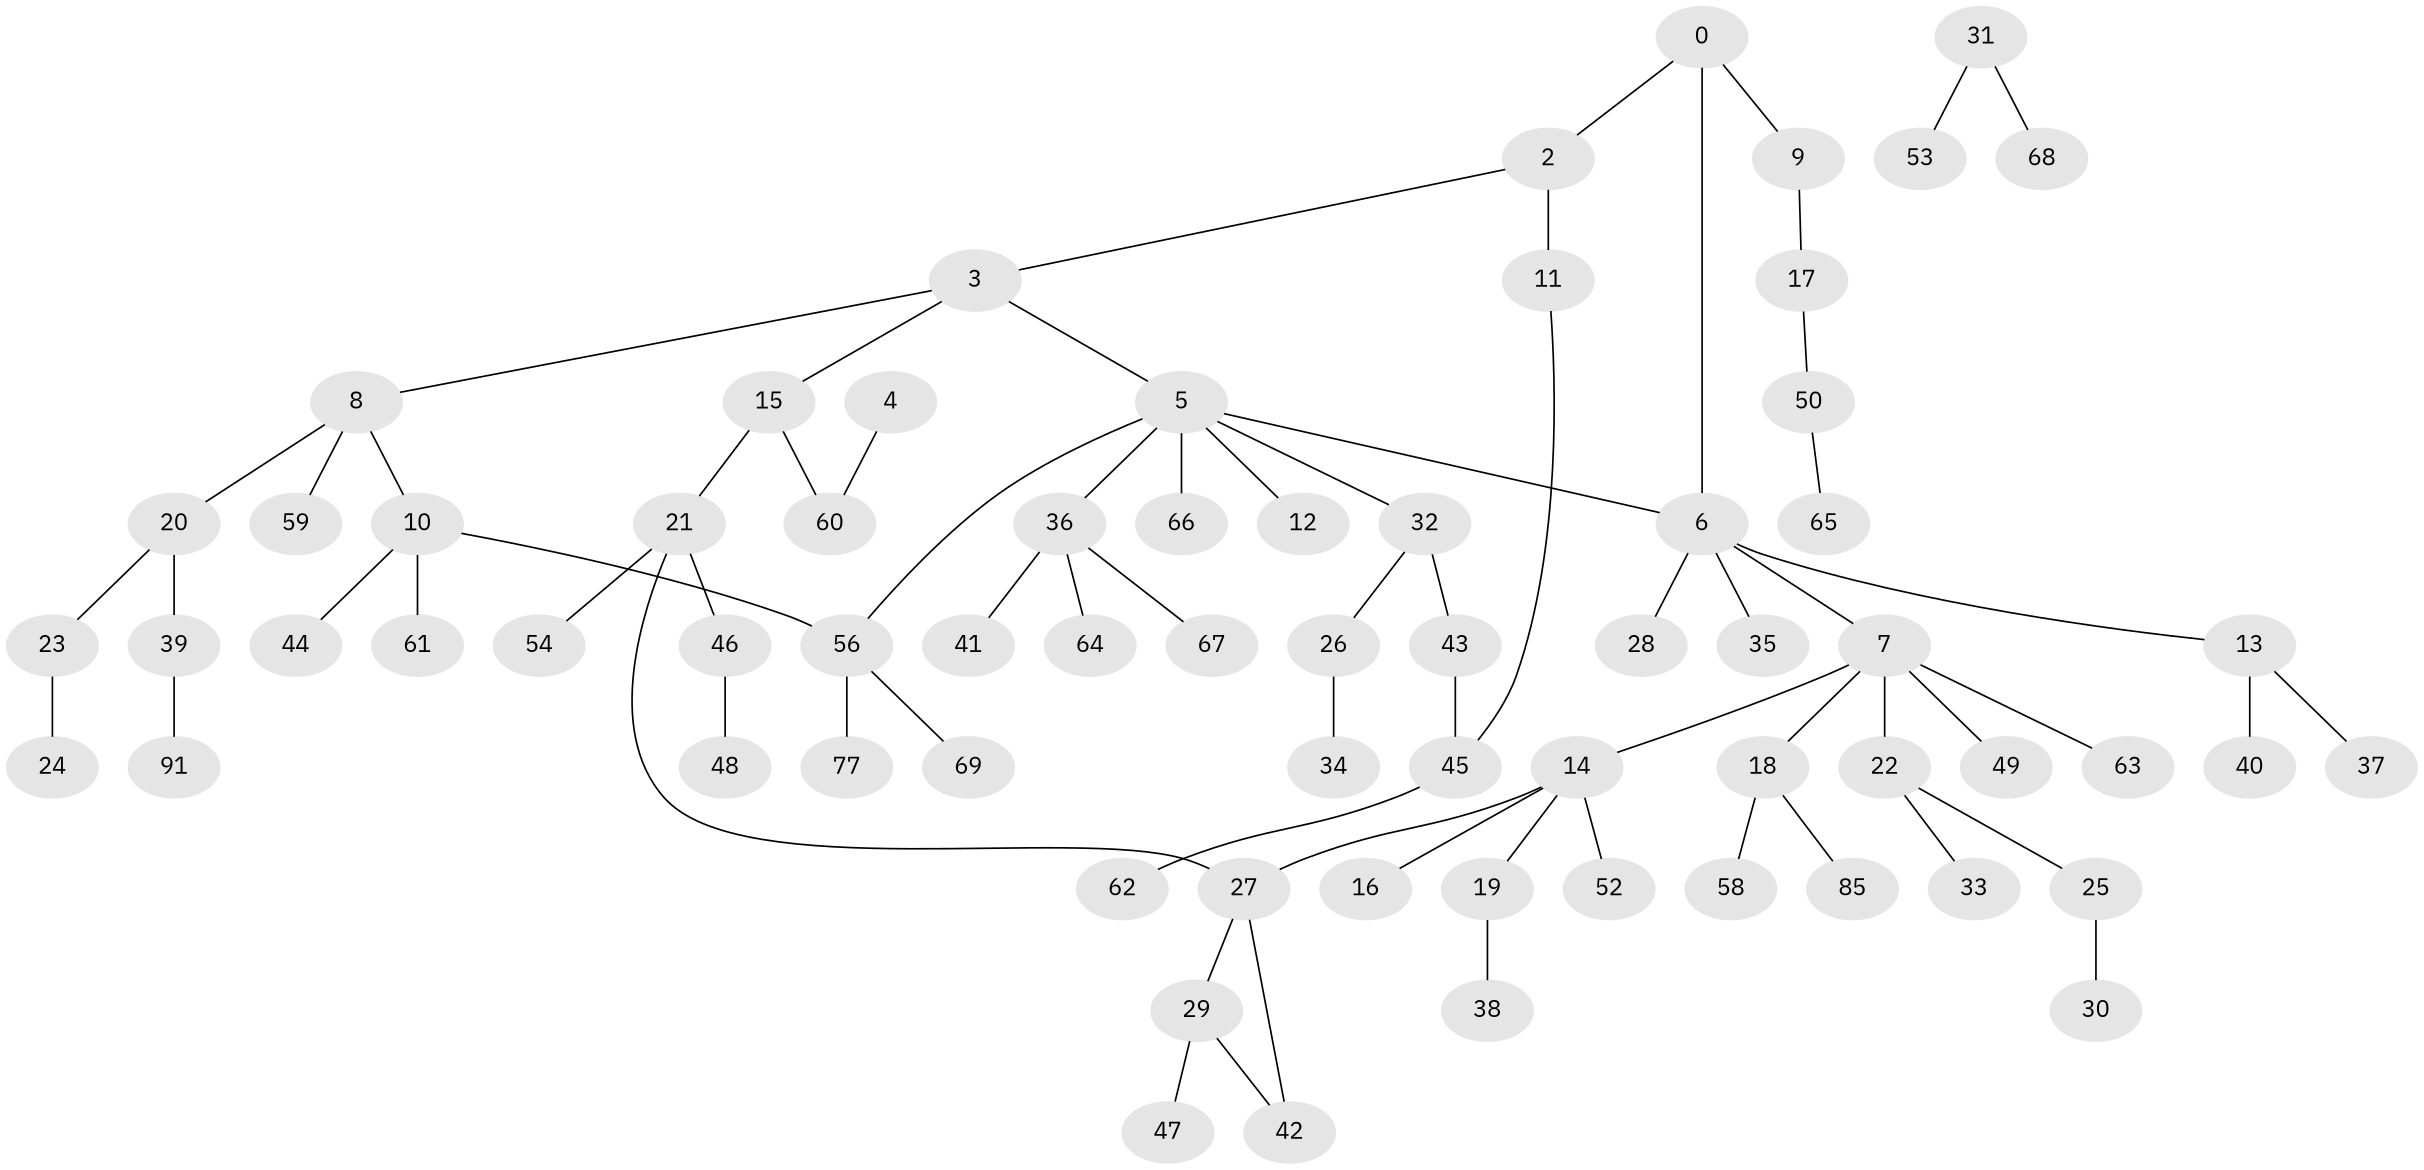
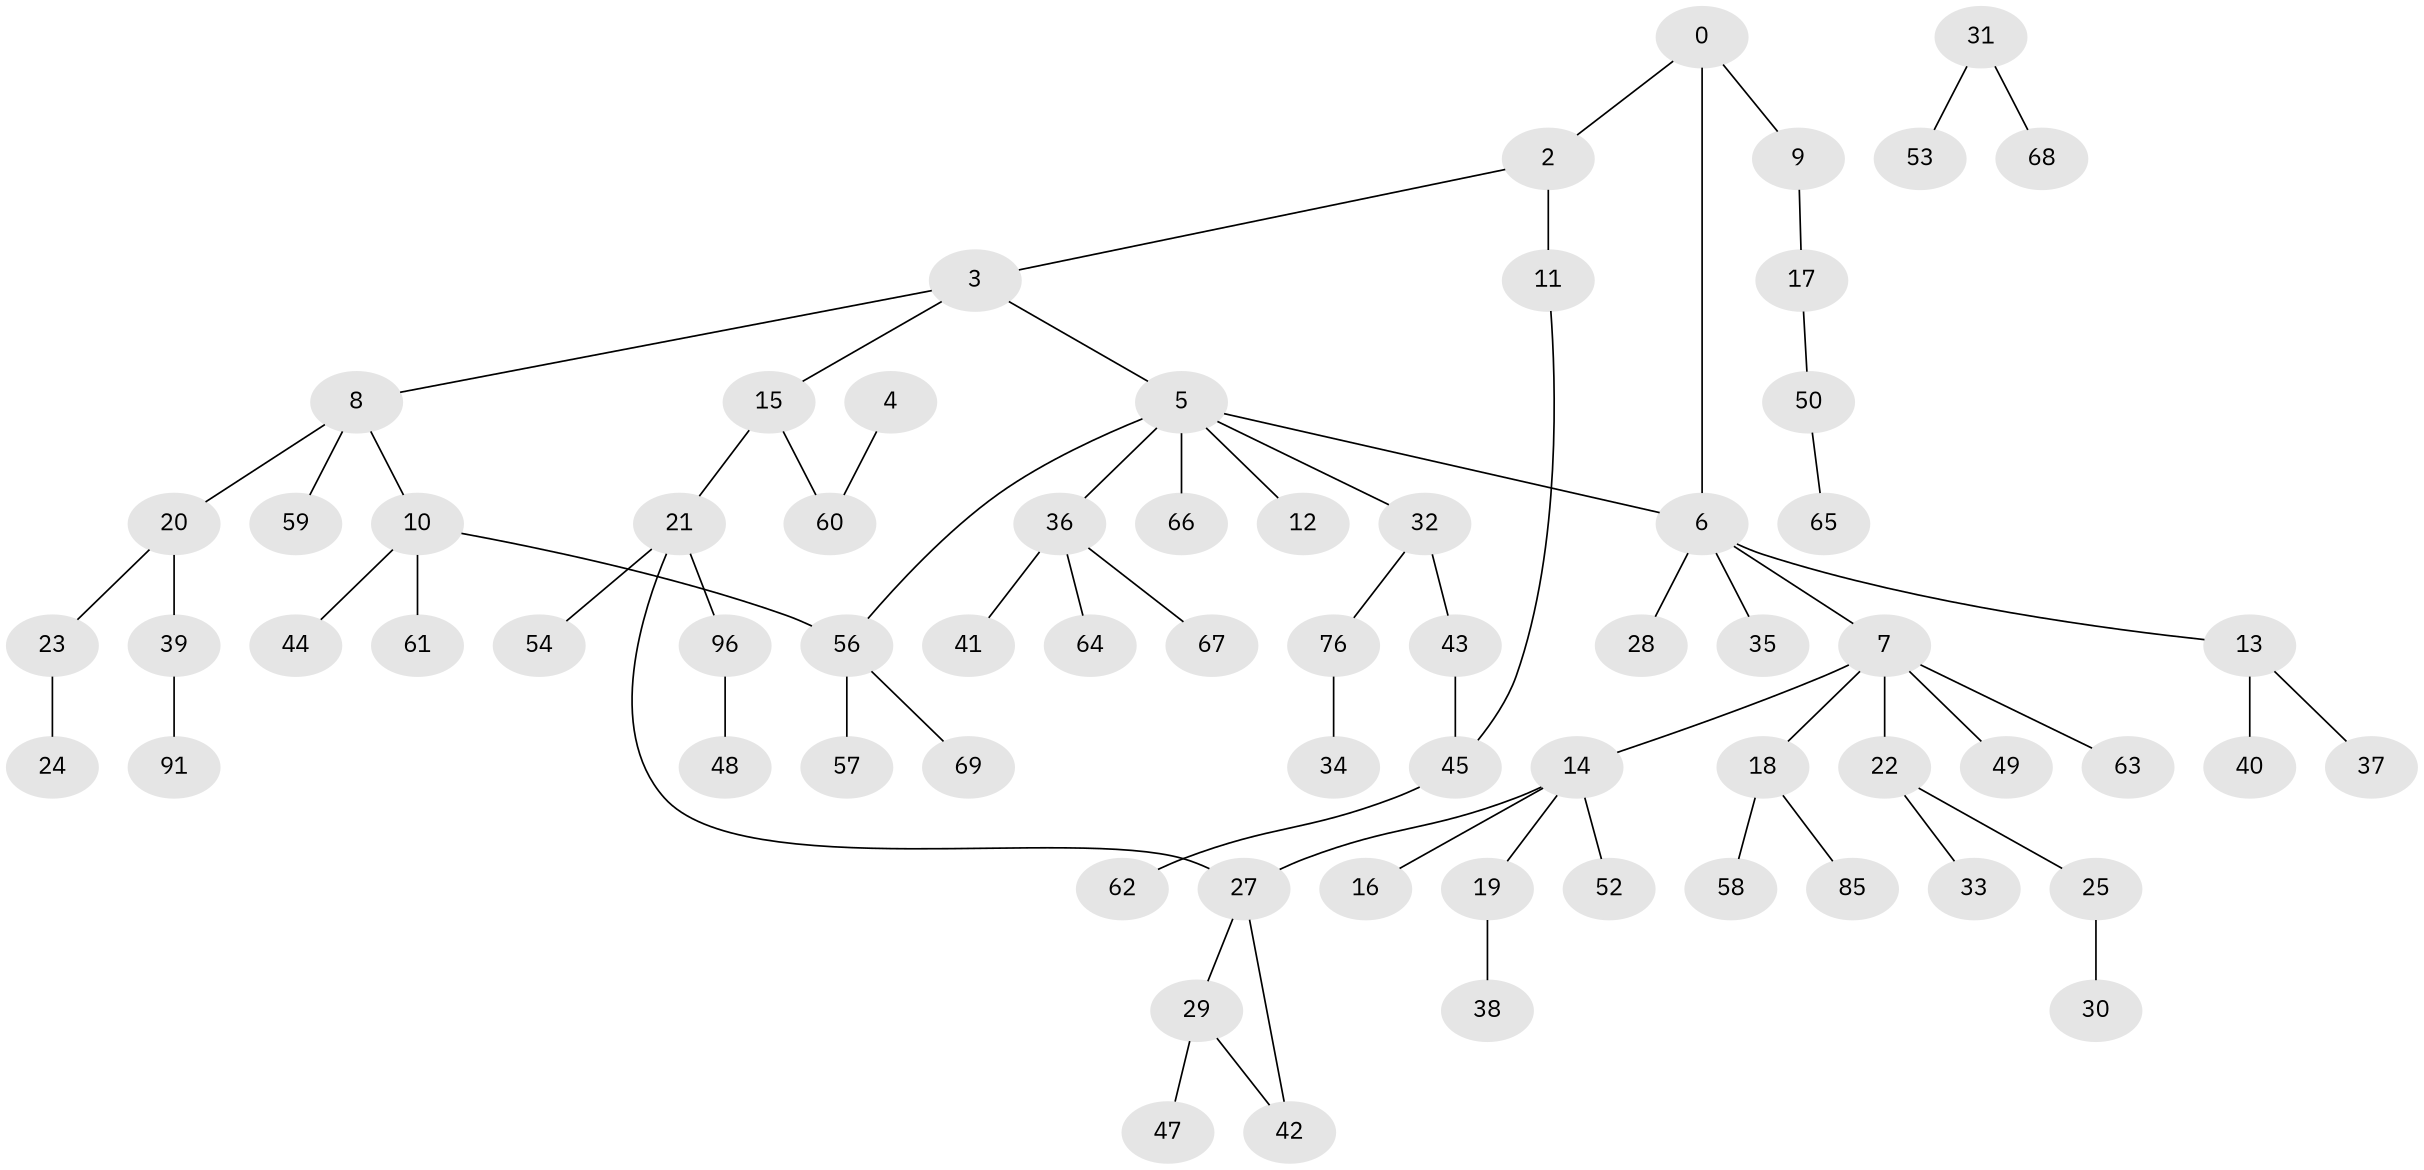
(725, 646) -> (725, 646)
(1334, 646) -> (1334, 646)
(847, 767) -> (847, 767)
